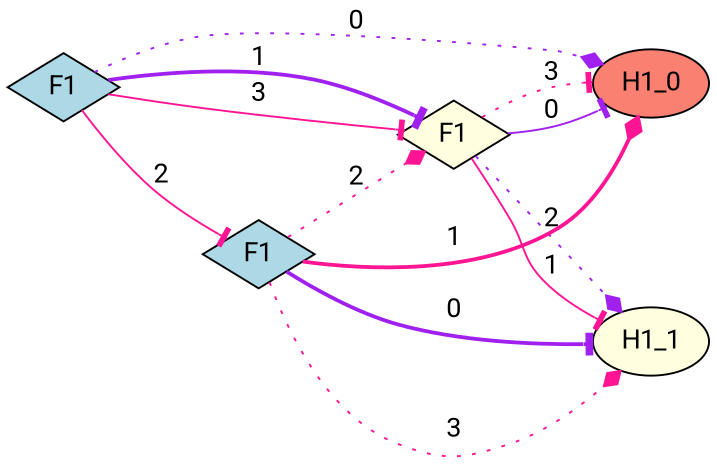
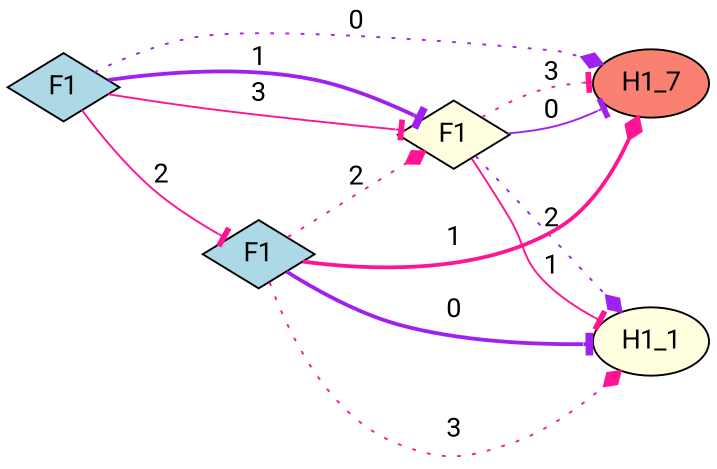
(651, 83) -> (651, 83)
